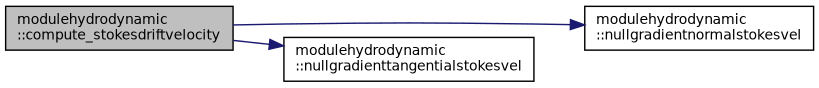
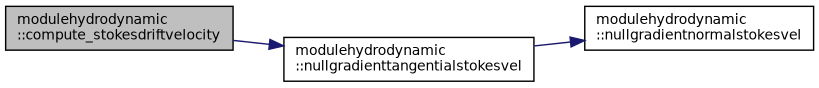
(402, 23) -> (552, 44)
